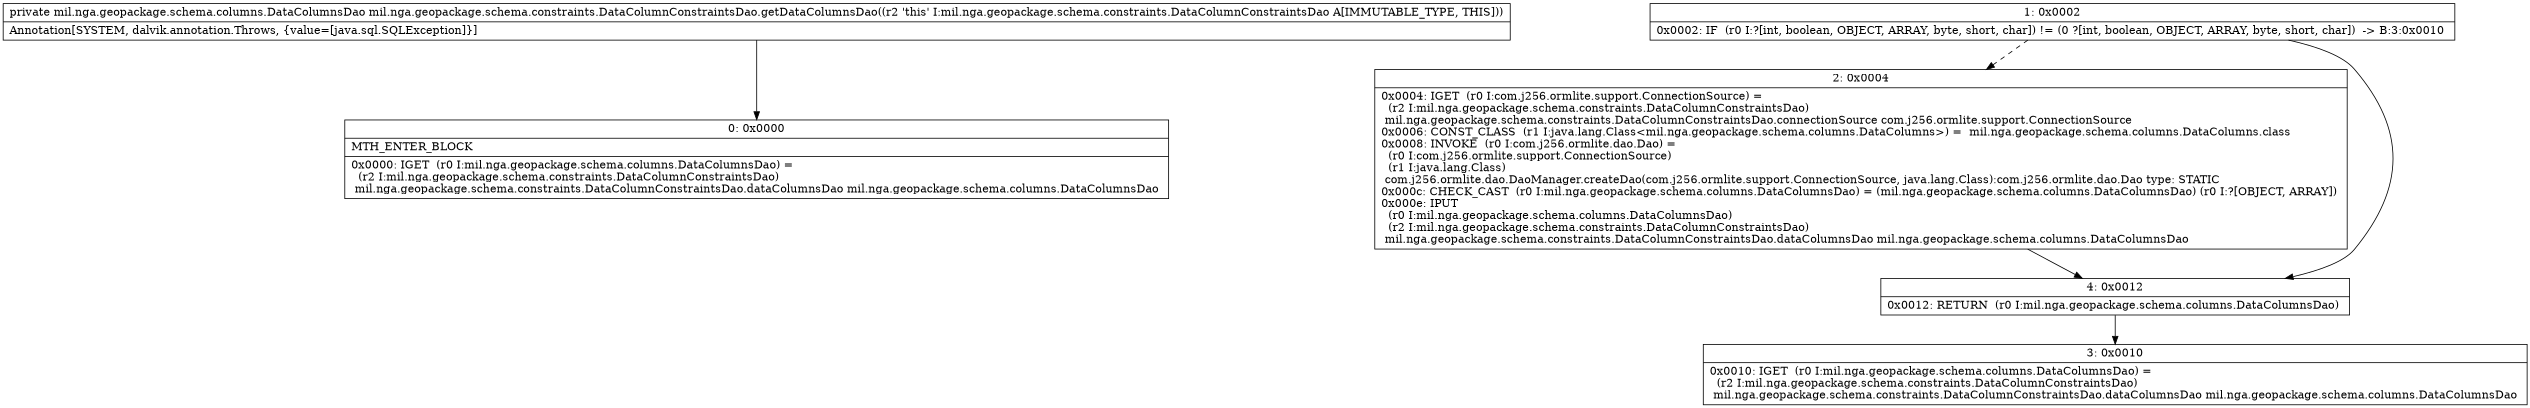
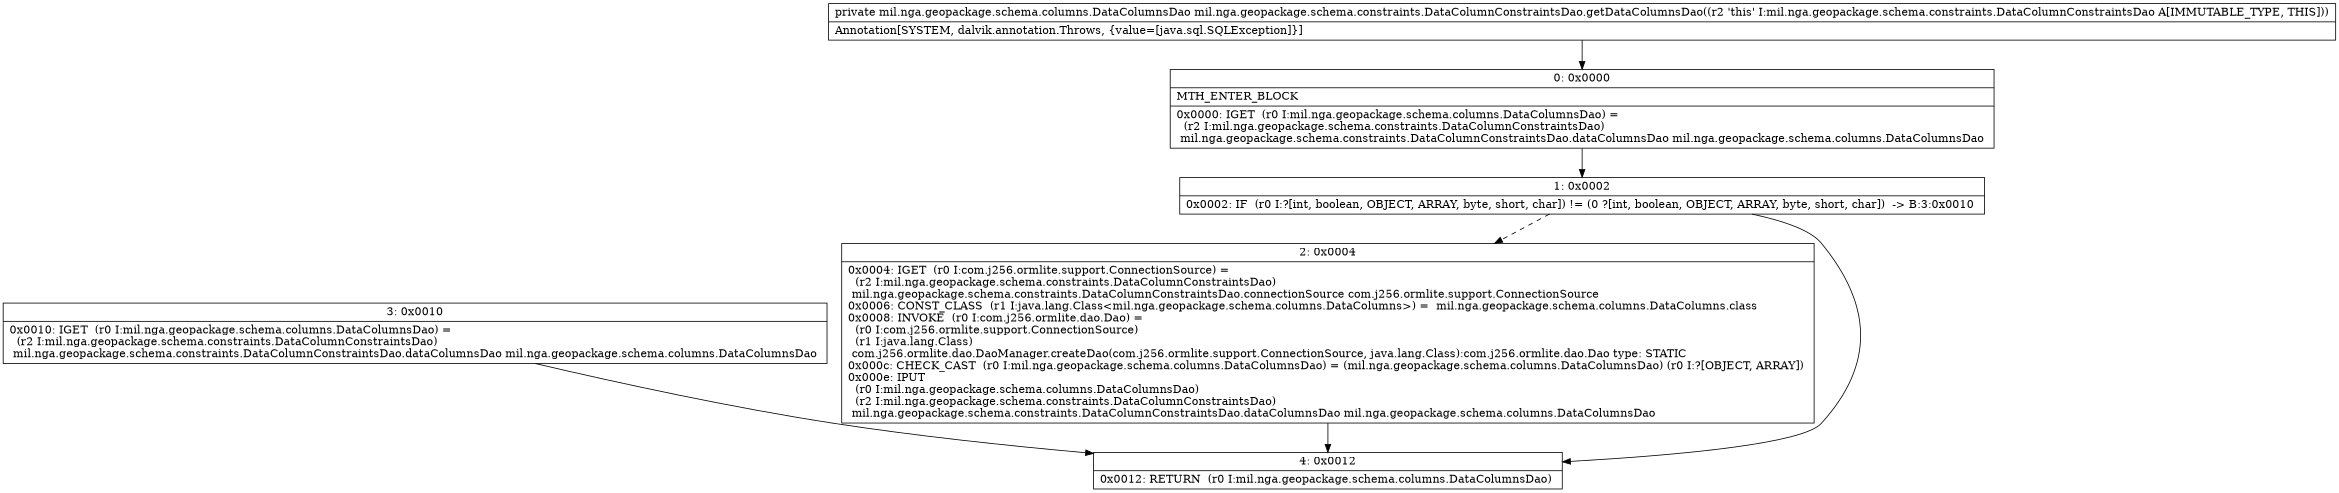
none -> (1582, 159)
(2115, 326) -> (809, 419)
